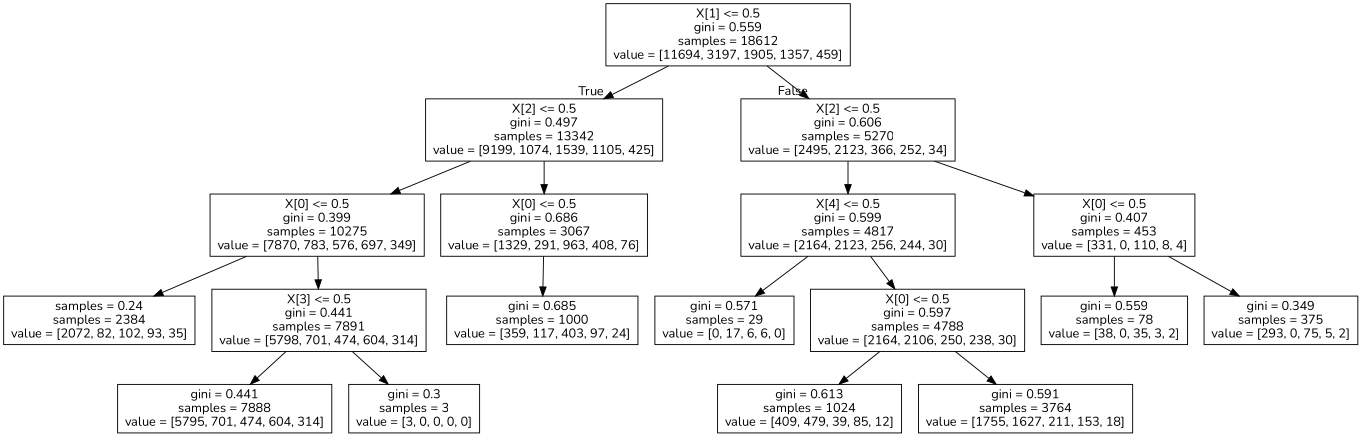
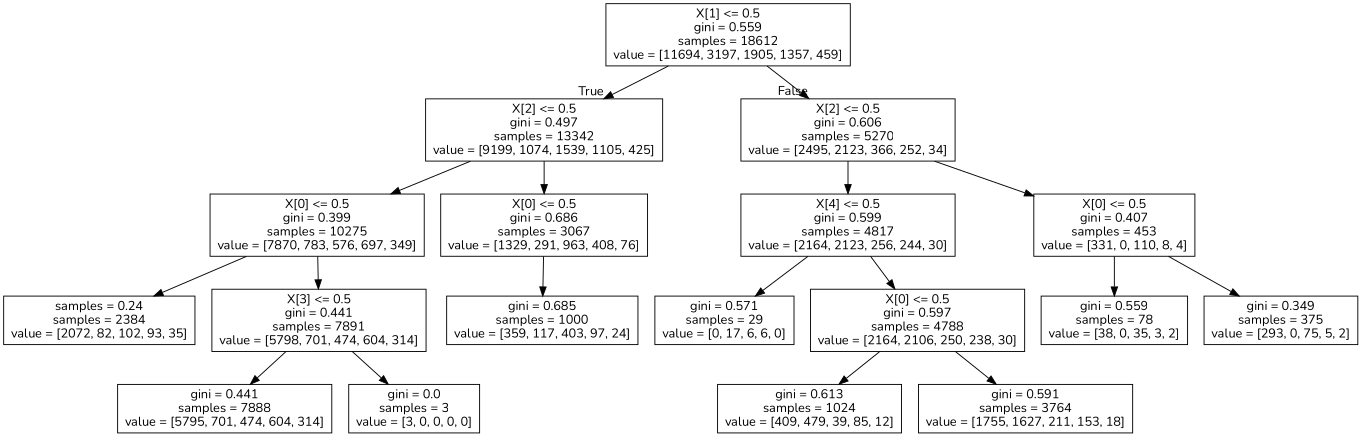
(414, 409) -> (414, 409)
